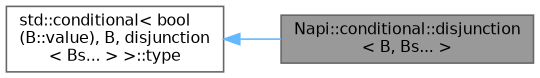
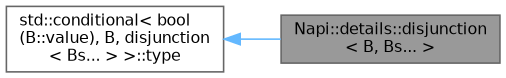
(407, 39) -> (391, 39)
